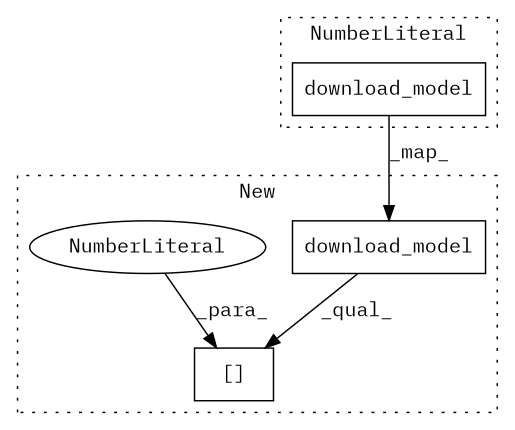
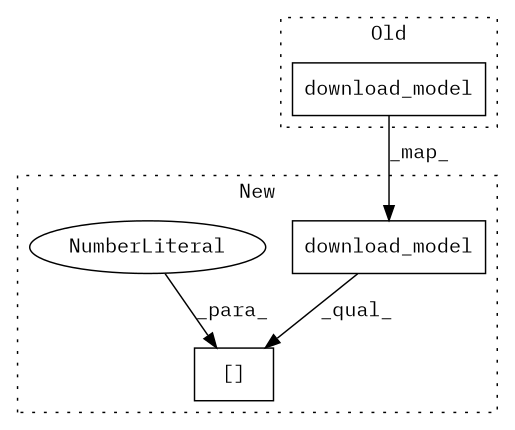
(389, 34) -> (389, 34)
